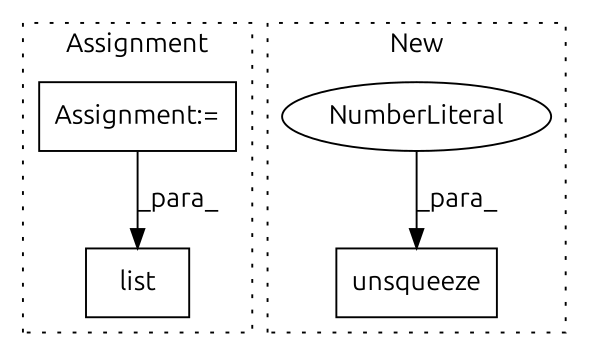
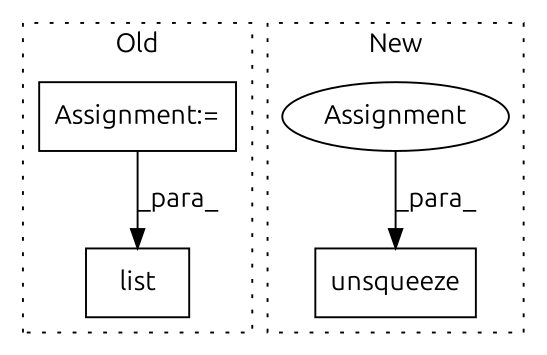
(138, 45) -> (138, 45)
(417, 117) -> (396, 117)
